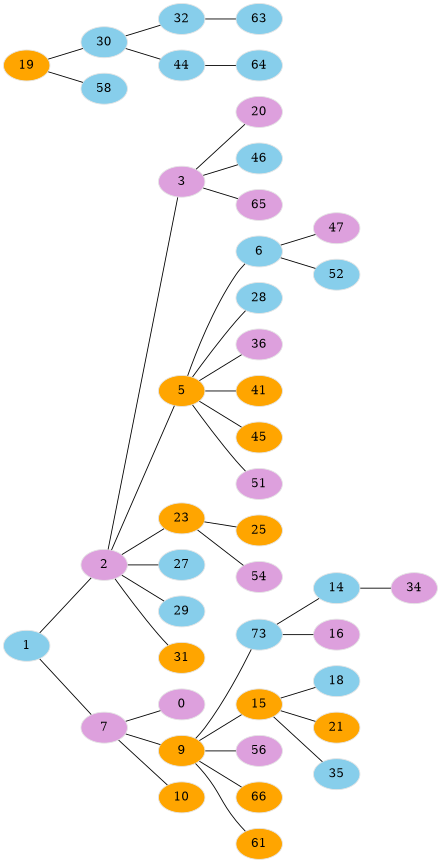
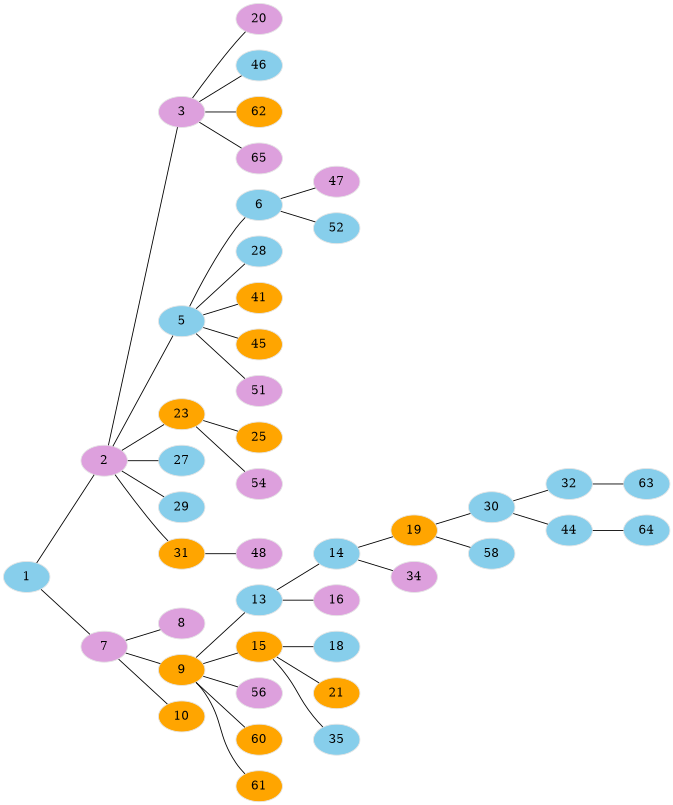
none -> (259, 112)
(259, 344) -> none
(182, 391) -> (182, 321)
none -> (376, 542)
none -> (259, 554)
(259, 635) -> (259, 600)
(182, 704) -> (182, 623)
(259, 797) -> (259, 740)
